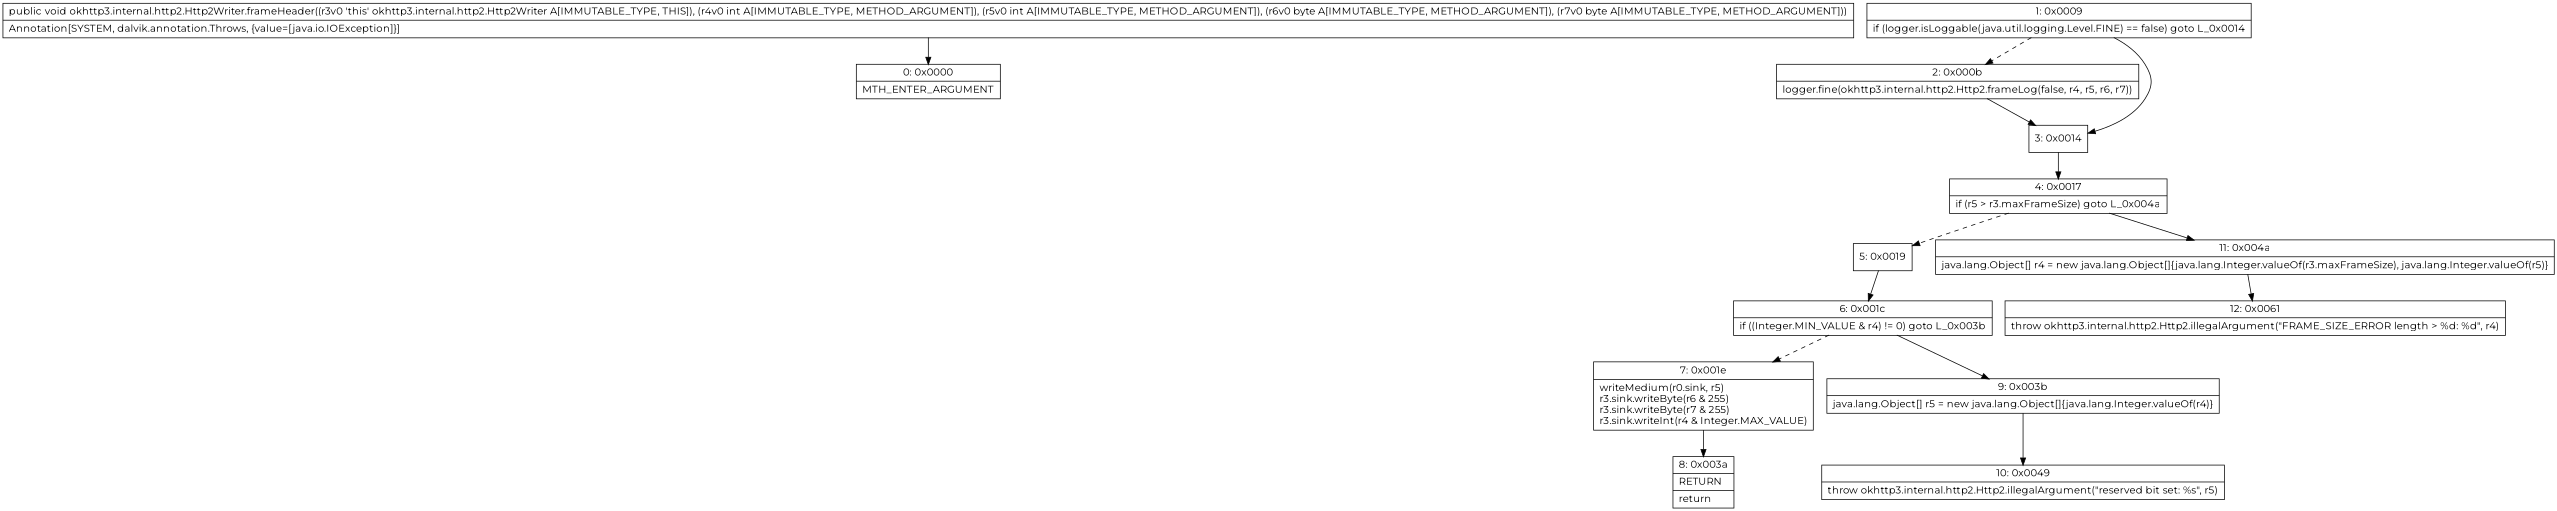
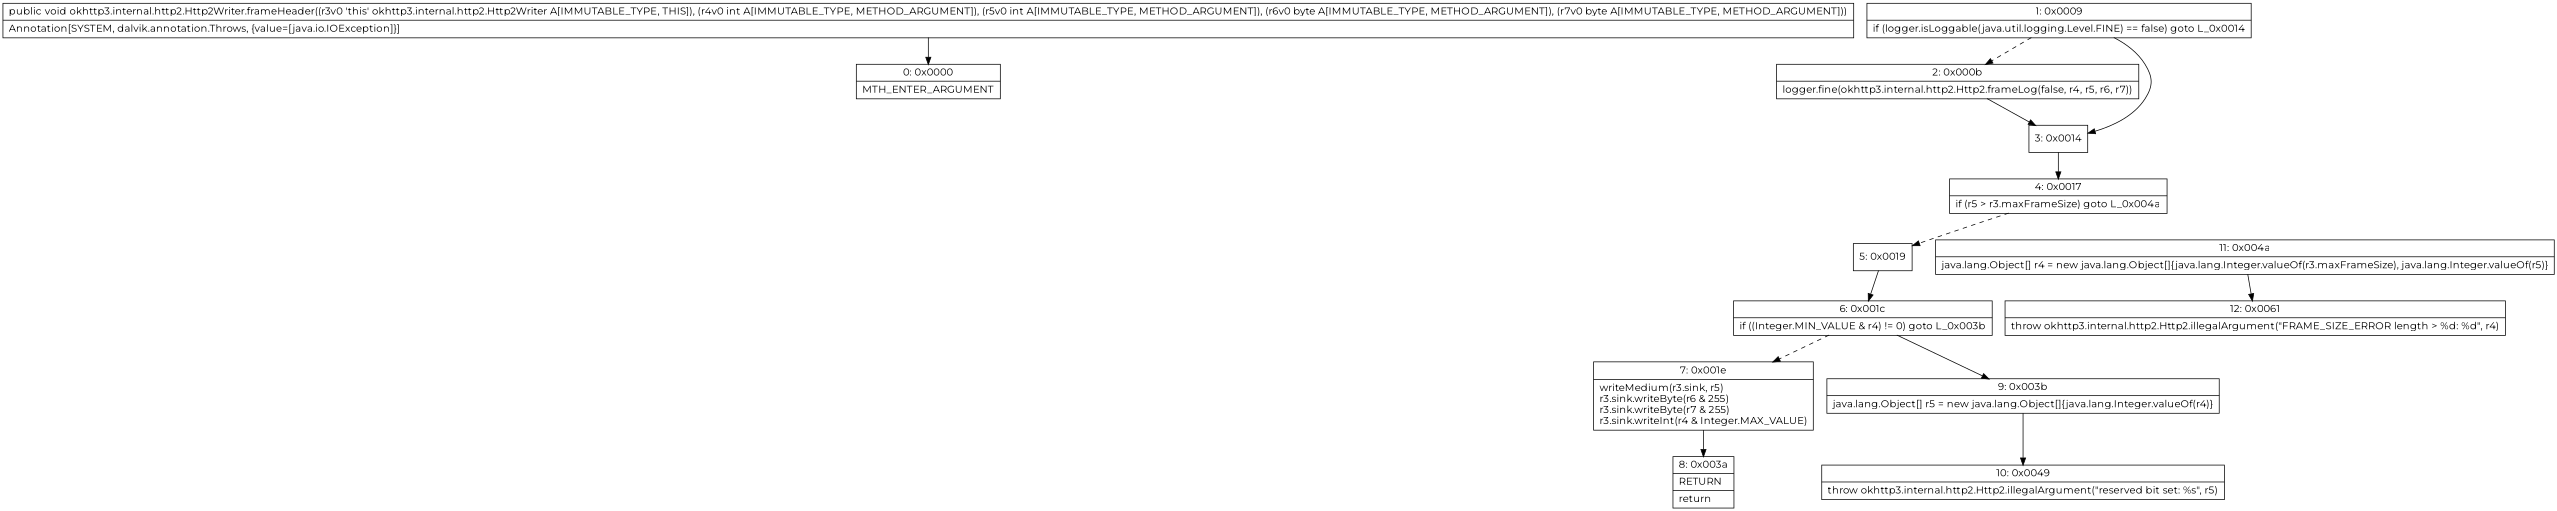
(2148, 226) -> none
(1662, 388) -> (1662, 388)
